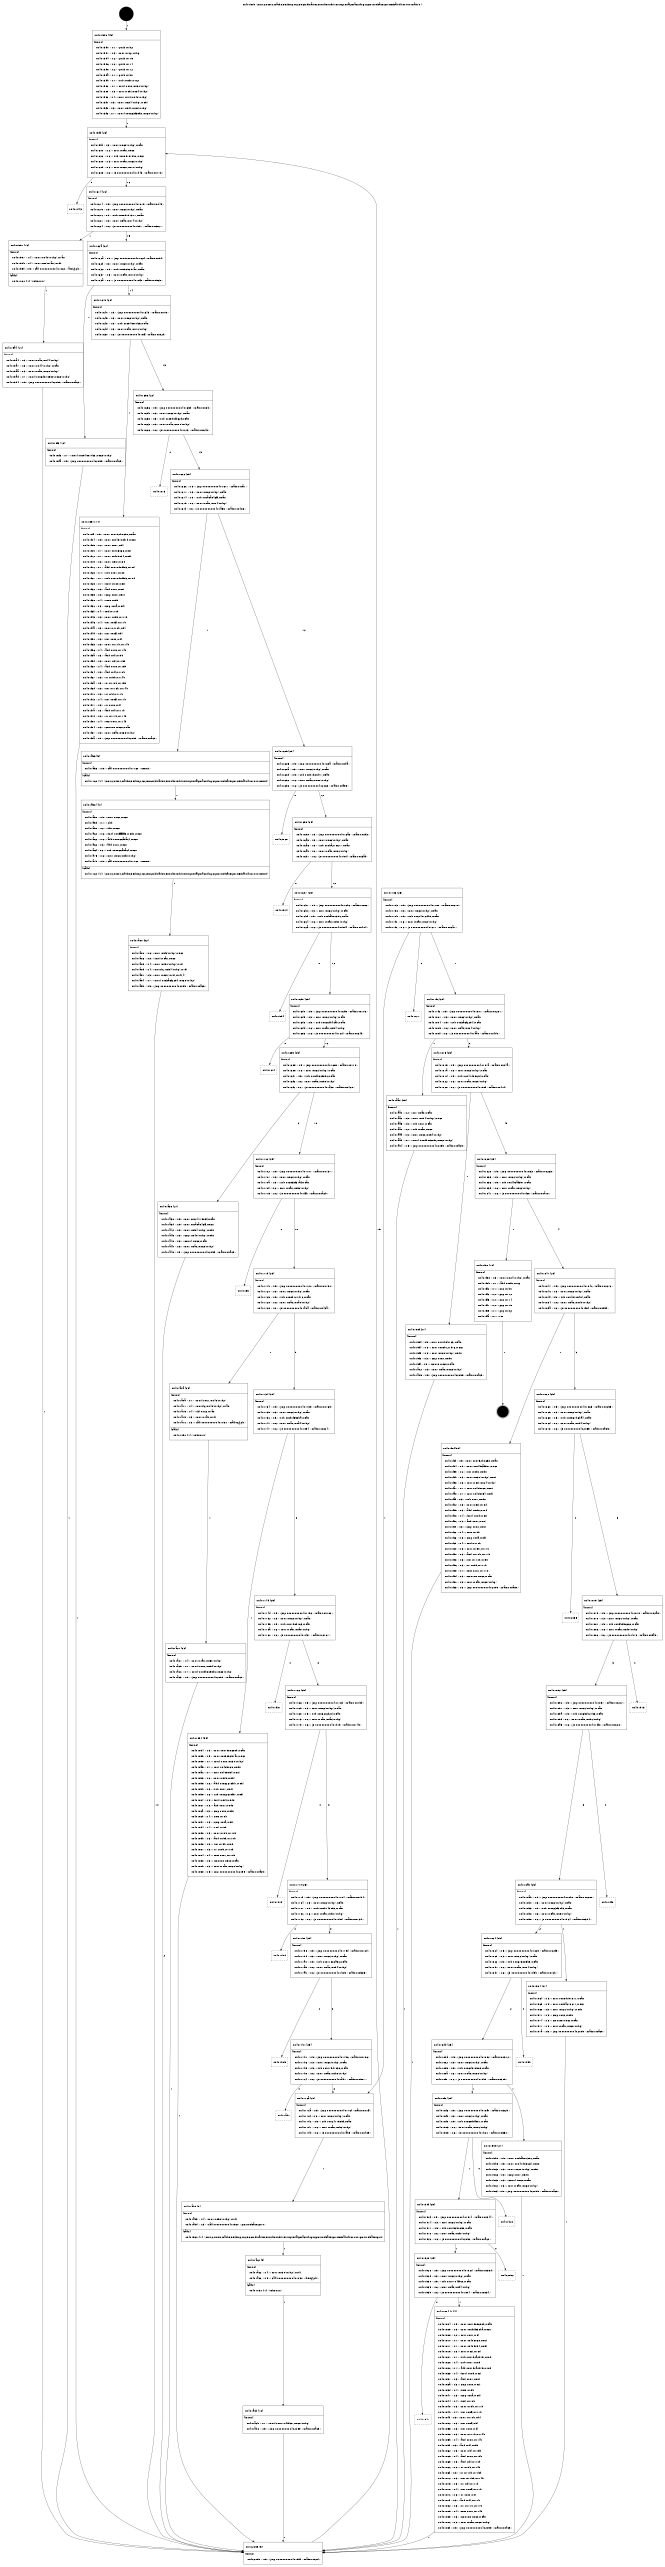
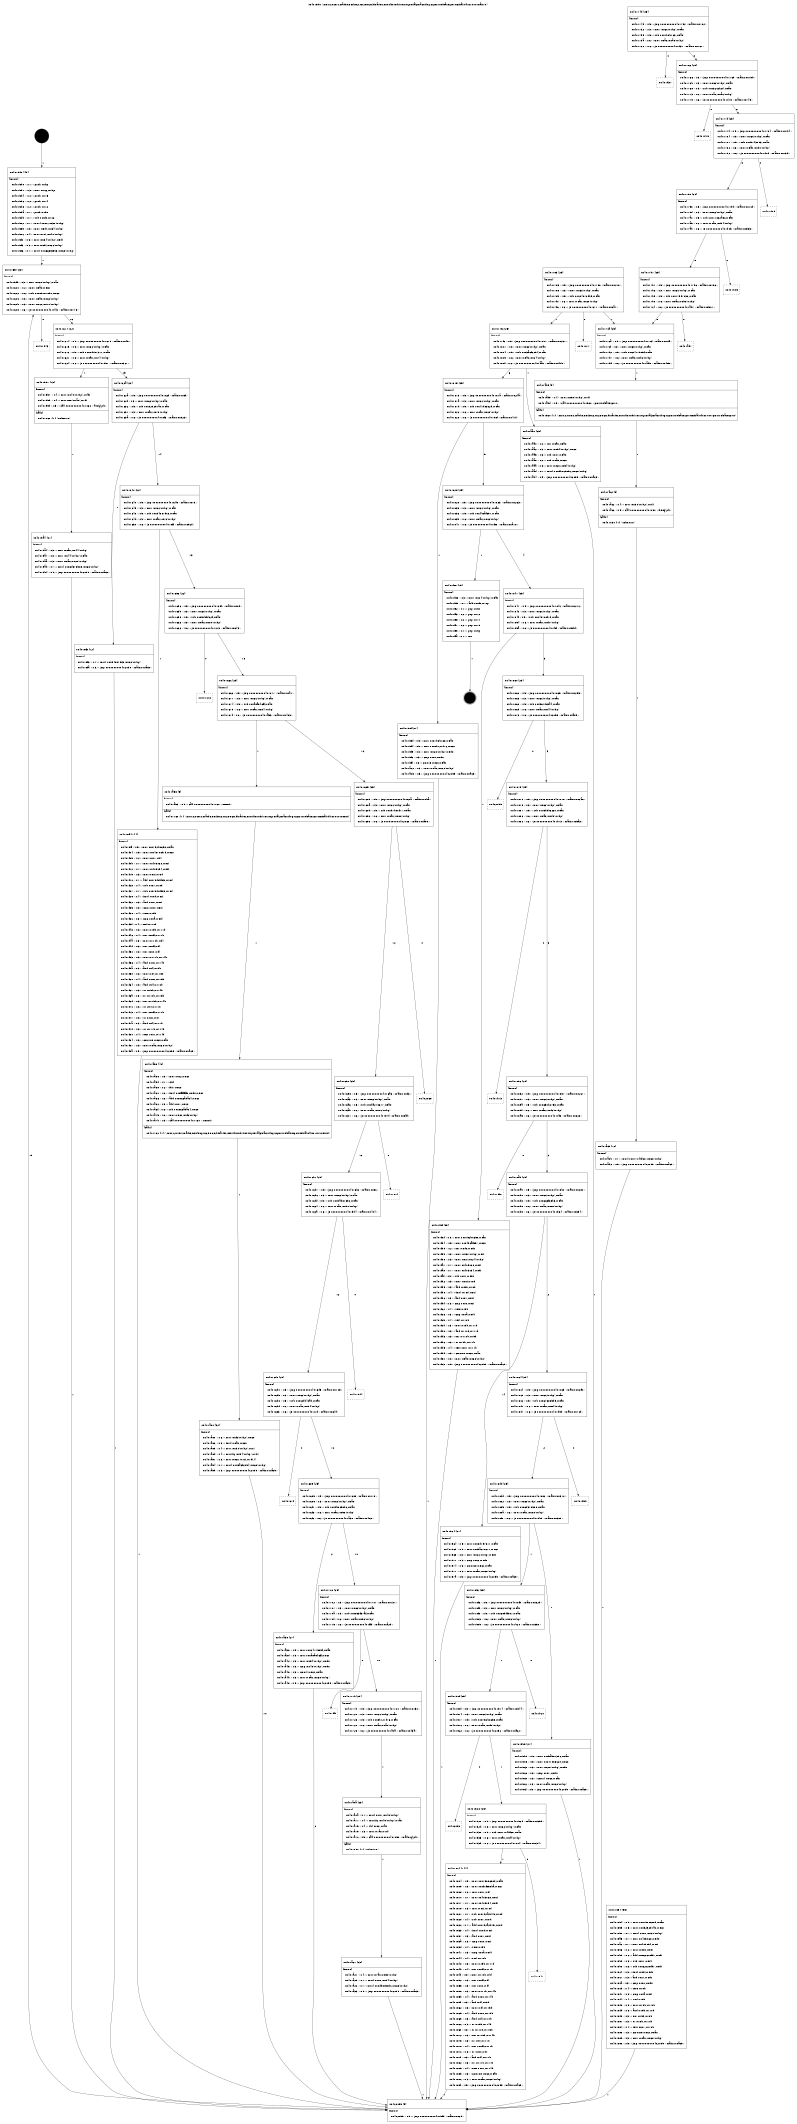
(294, 1412) -> none
(563, 1929) -> (503, 1395)
